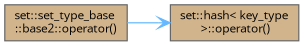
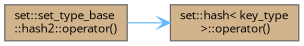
(66, 23) -> (66, 23)
